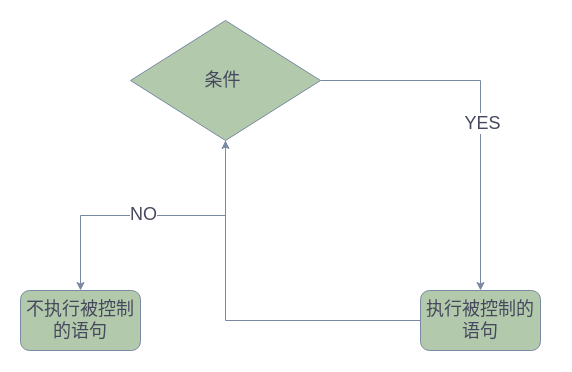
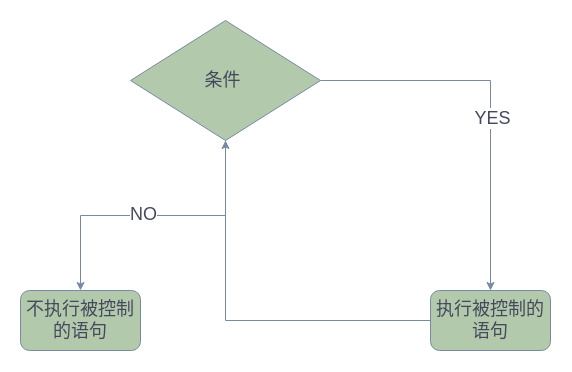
(481, 321) -> (491, 321)
